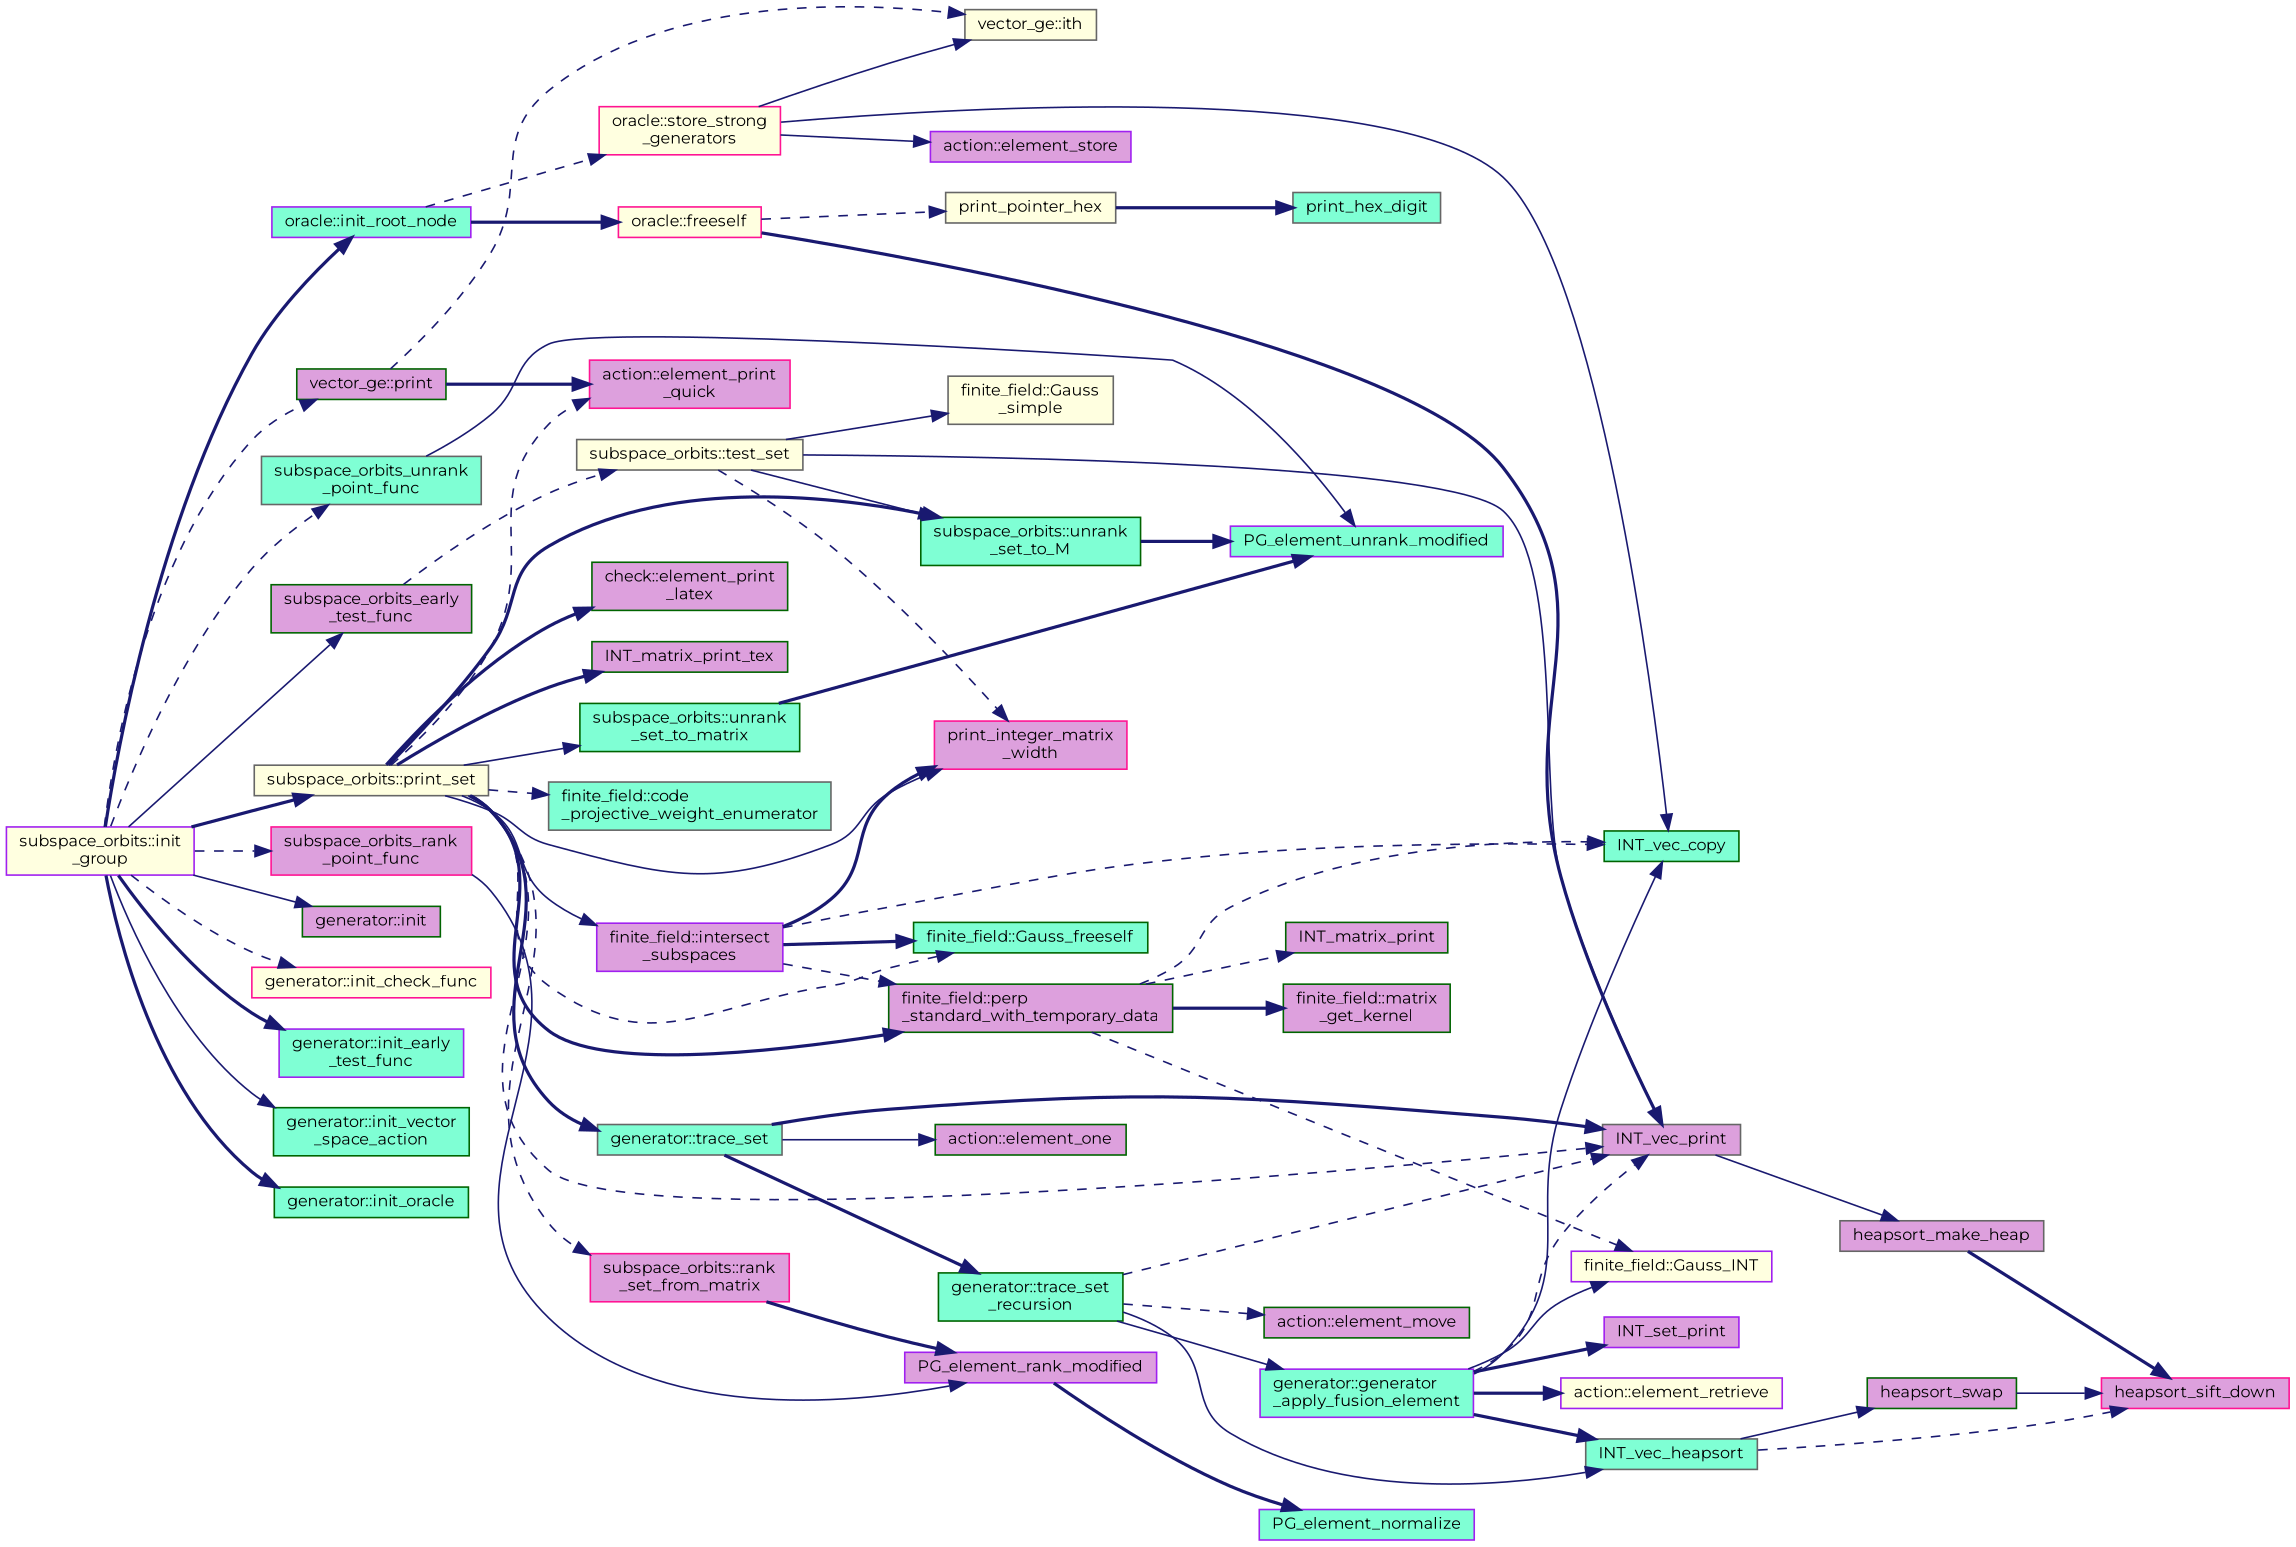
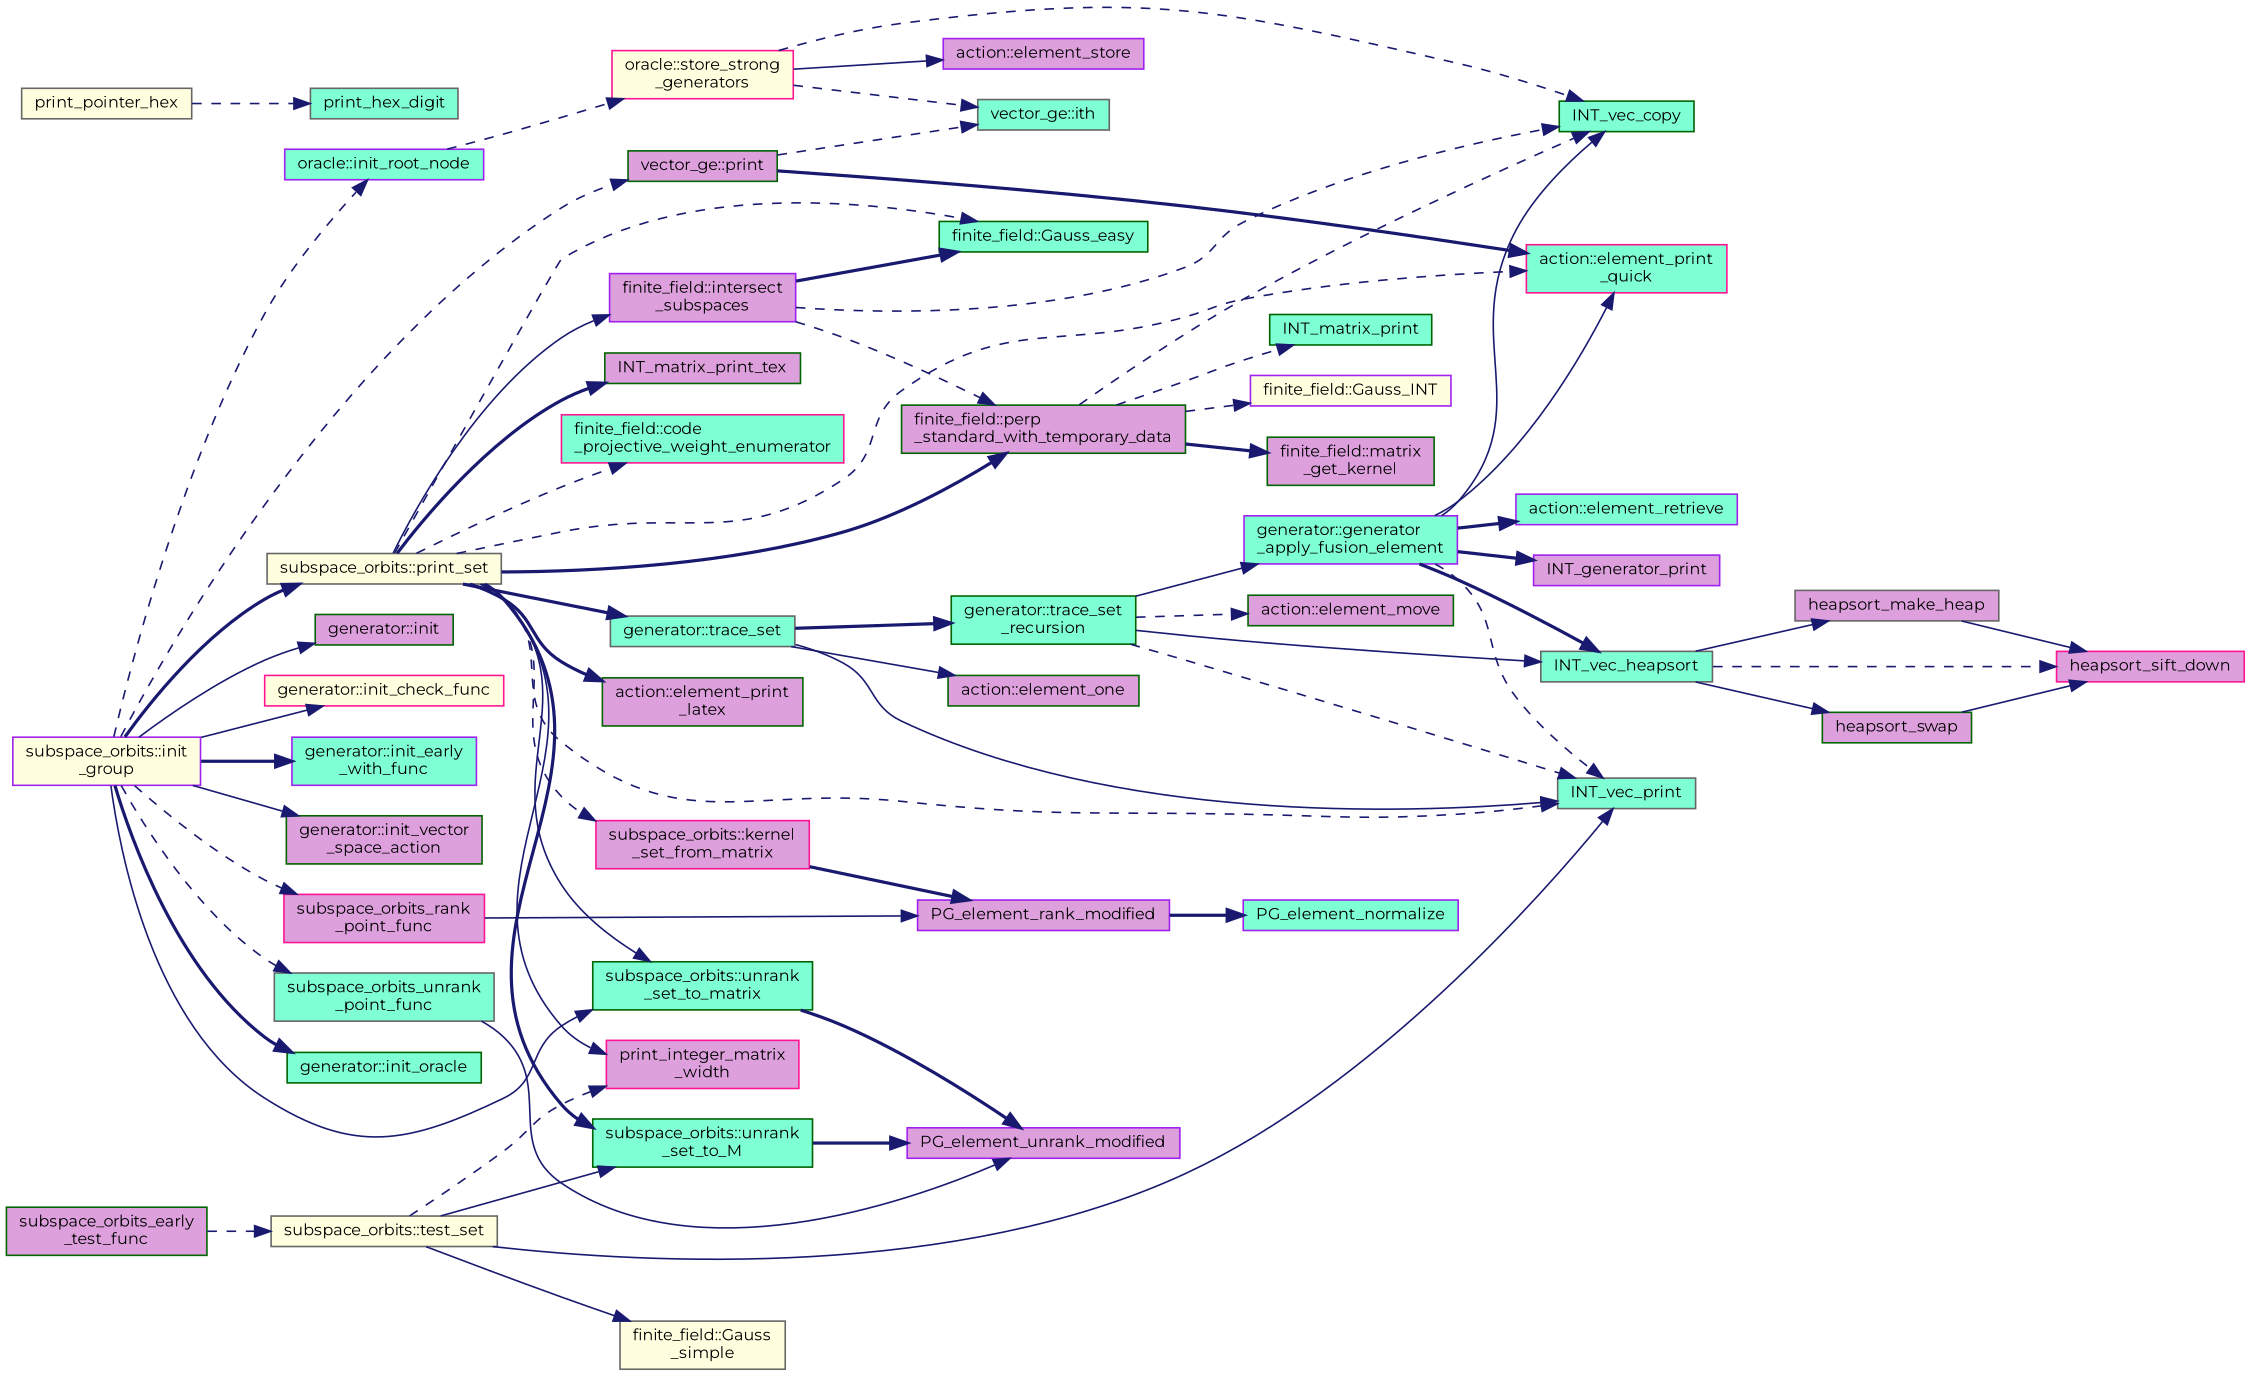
(1031, 25) -> (1044, 115)
(856, 74) -> (877, 95)
(1473, 160) -> (1176, 10)
(1196, 208) -> (243, 104)
(690, 222) -> none
(690, 384) -> (1627, 269)
(180, 519) -> (203, 449)
(1367, 541) -> (1044, 1143)
(690, 586) -> (703, 702)
(229, 736) -> (268, 1100)
(690, 806) -> (703, 439)
(857, 856) -> none
(202, 925) -> (254, 724)
(1031, 938) -> (1044, 237)
(1367, 938) -> (1351, 330)
(371, 1053) -> (384, 761)
(1179, 1097) -> (1149, 792)
(371, 1132) -> (384, 840)
(1672, 1140) -> (1627, 793)
(1799, 1185) -> (1754, 638)
(690, 1278) -> (703, 845)
(2062, 1310) -> (2016, 634)
(1541, 1318) -> (1534, 423)
(1672, 1332) -> (1627, 570)
(1672, 1393) -> (1627, 509)
